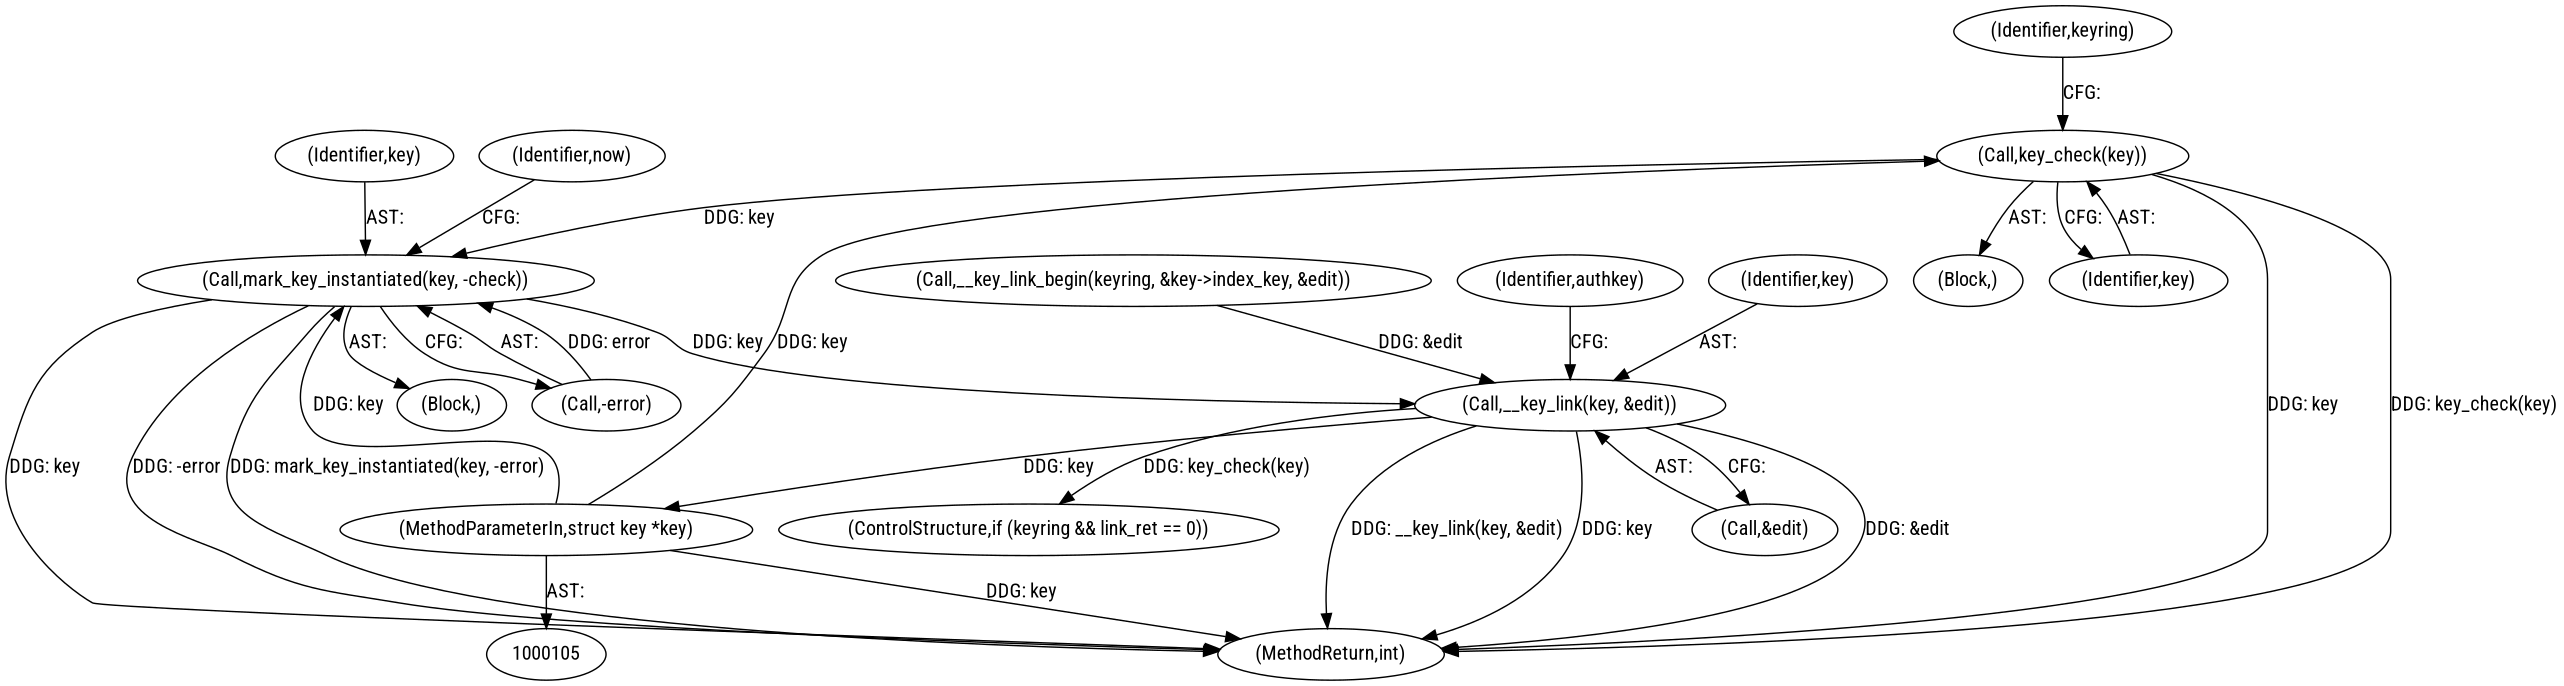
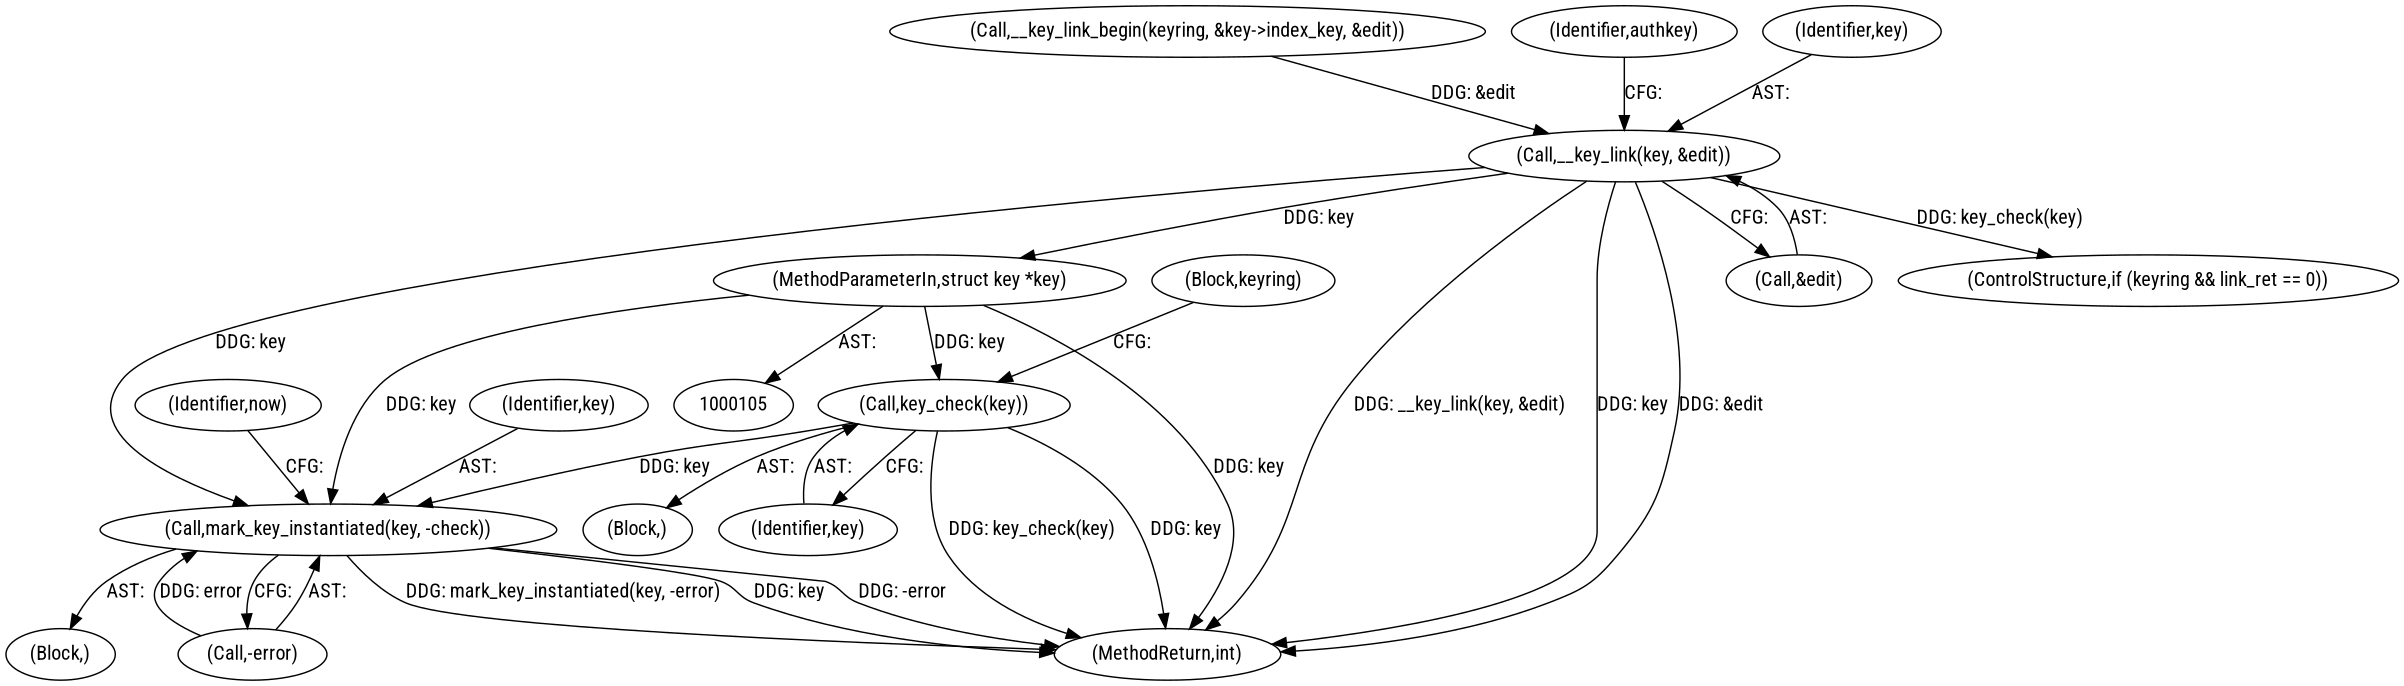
(2063, 32) -> (1243, 281)
(957, 389) -> (699, 244)
